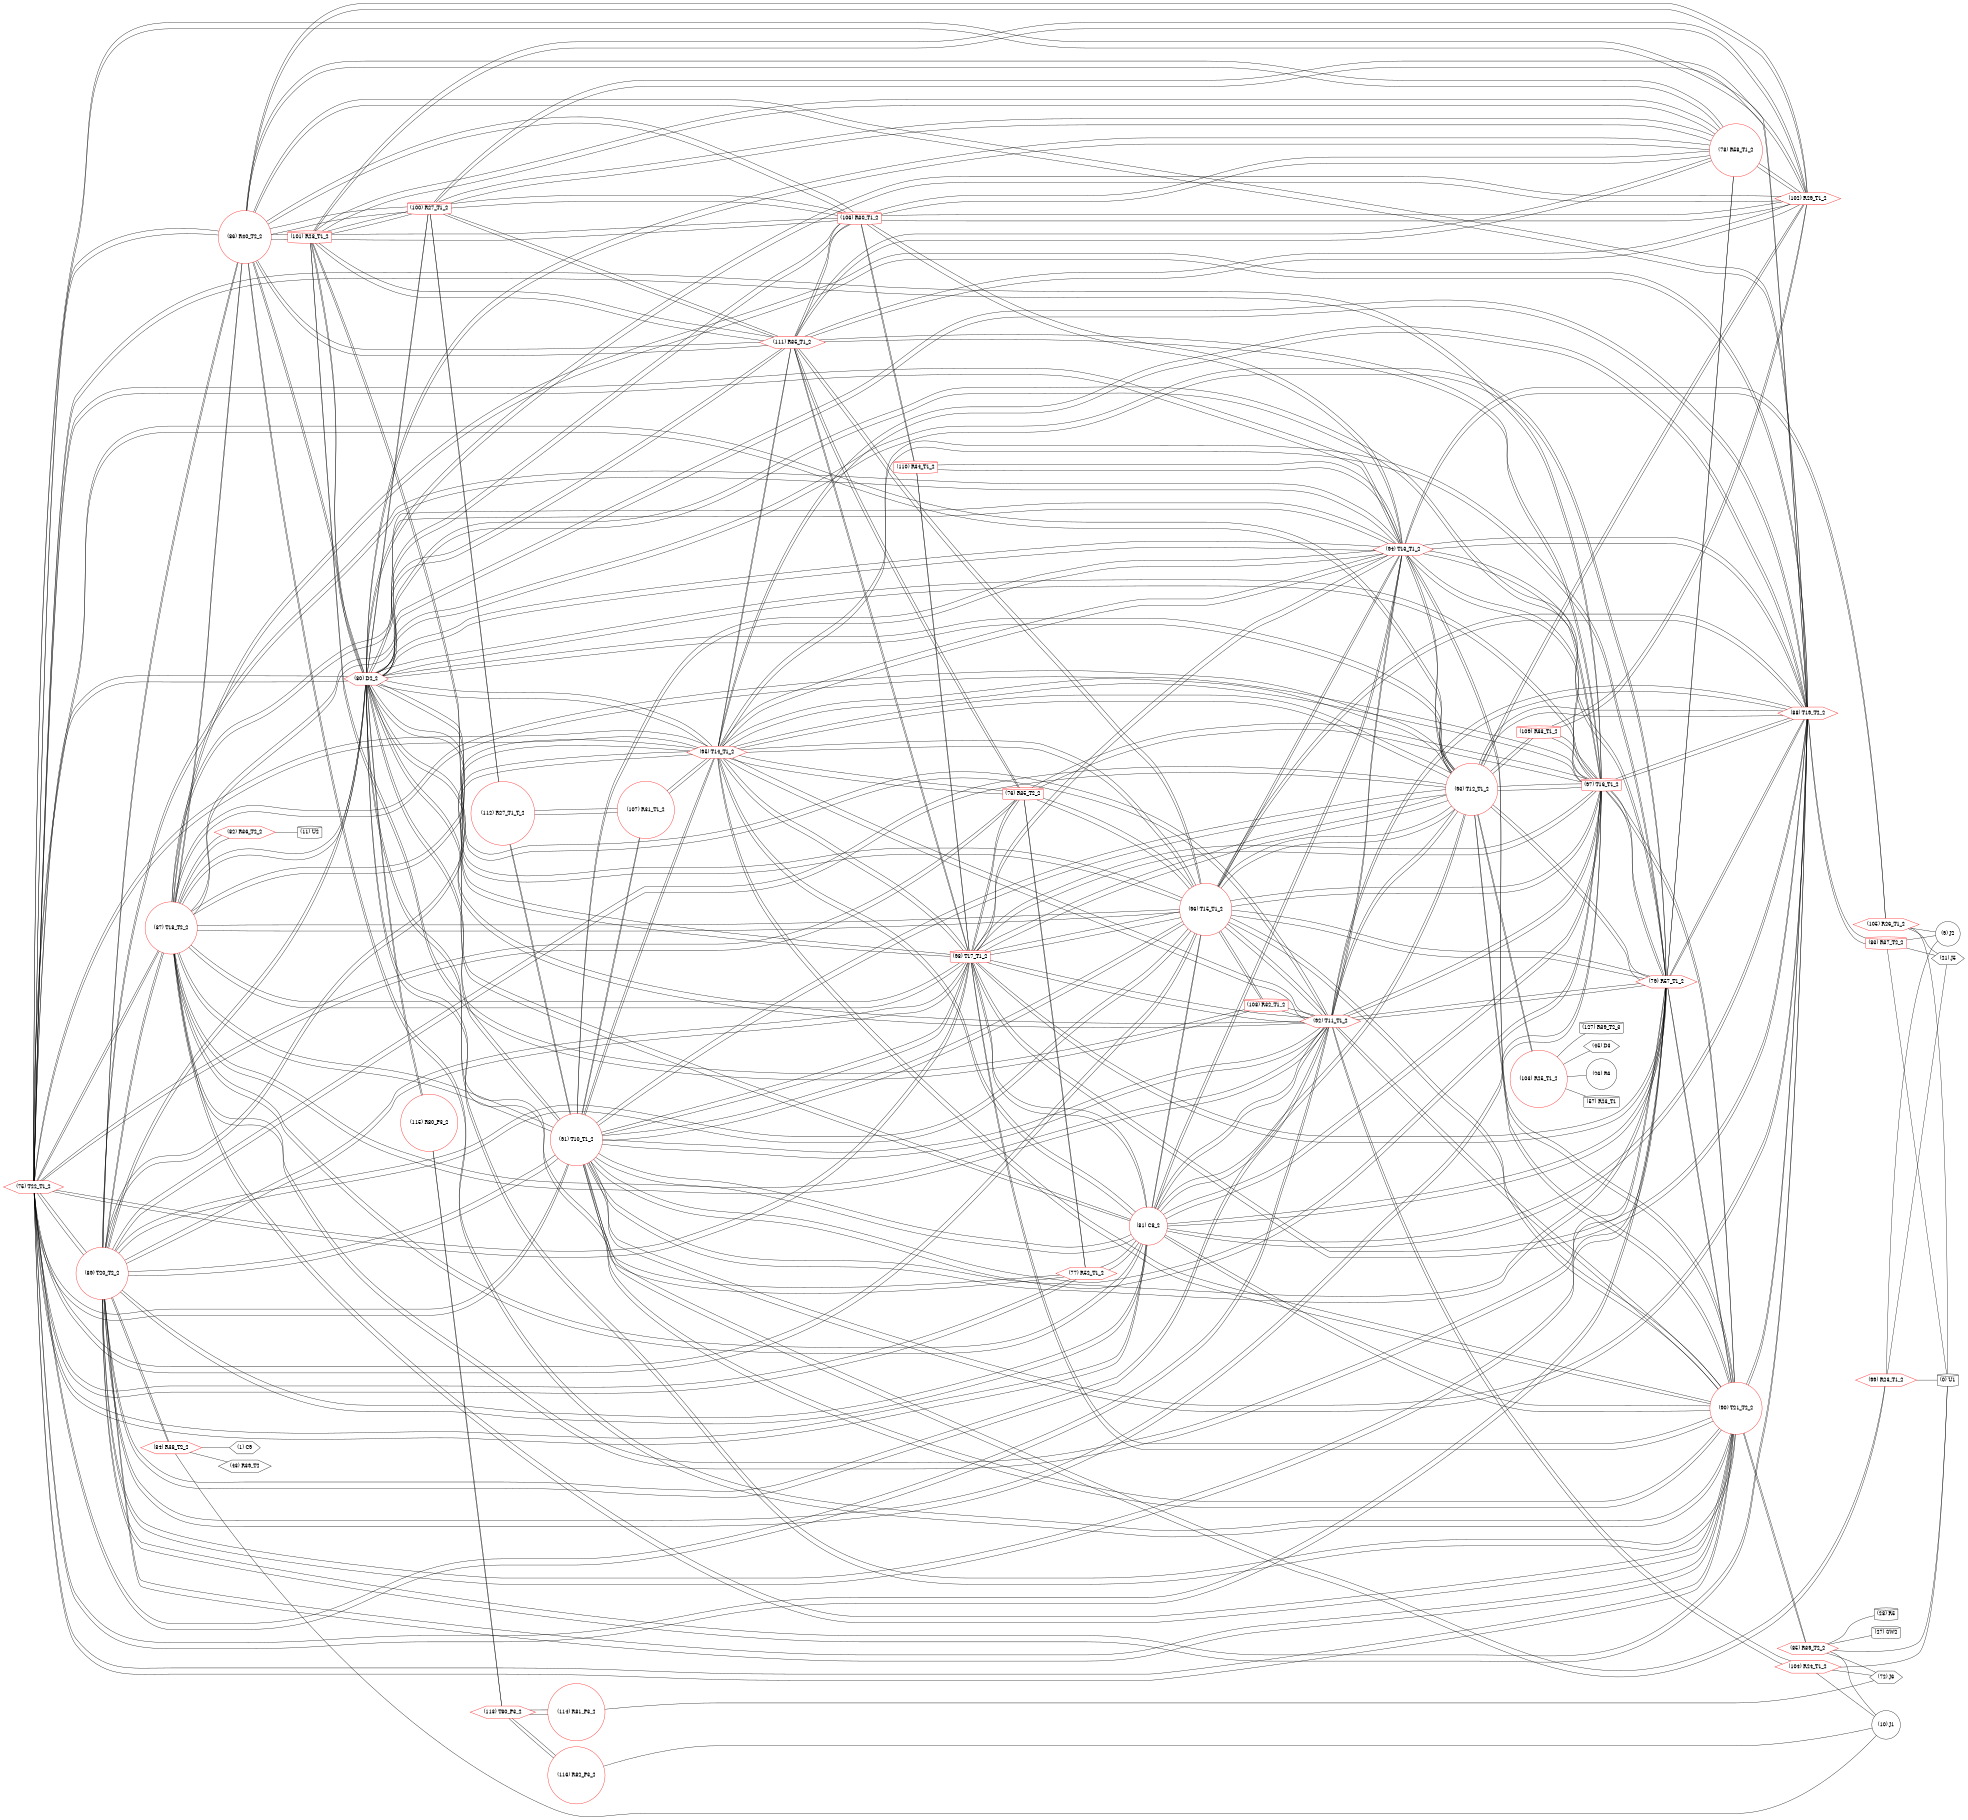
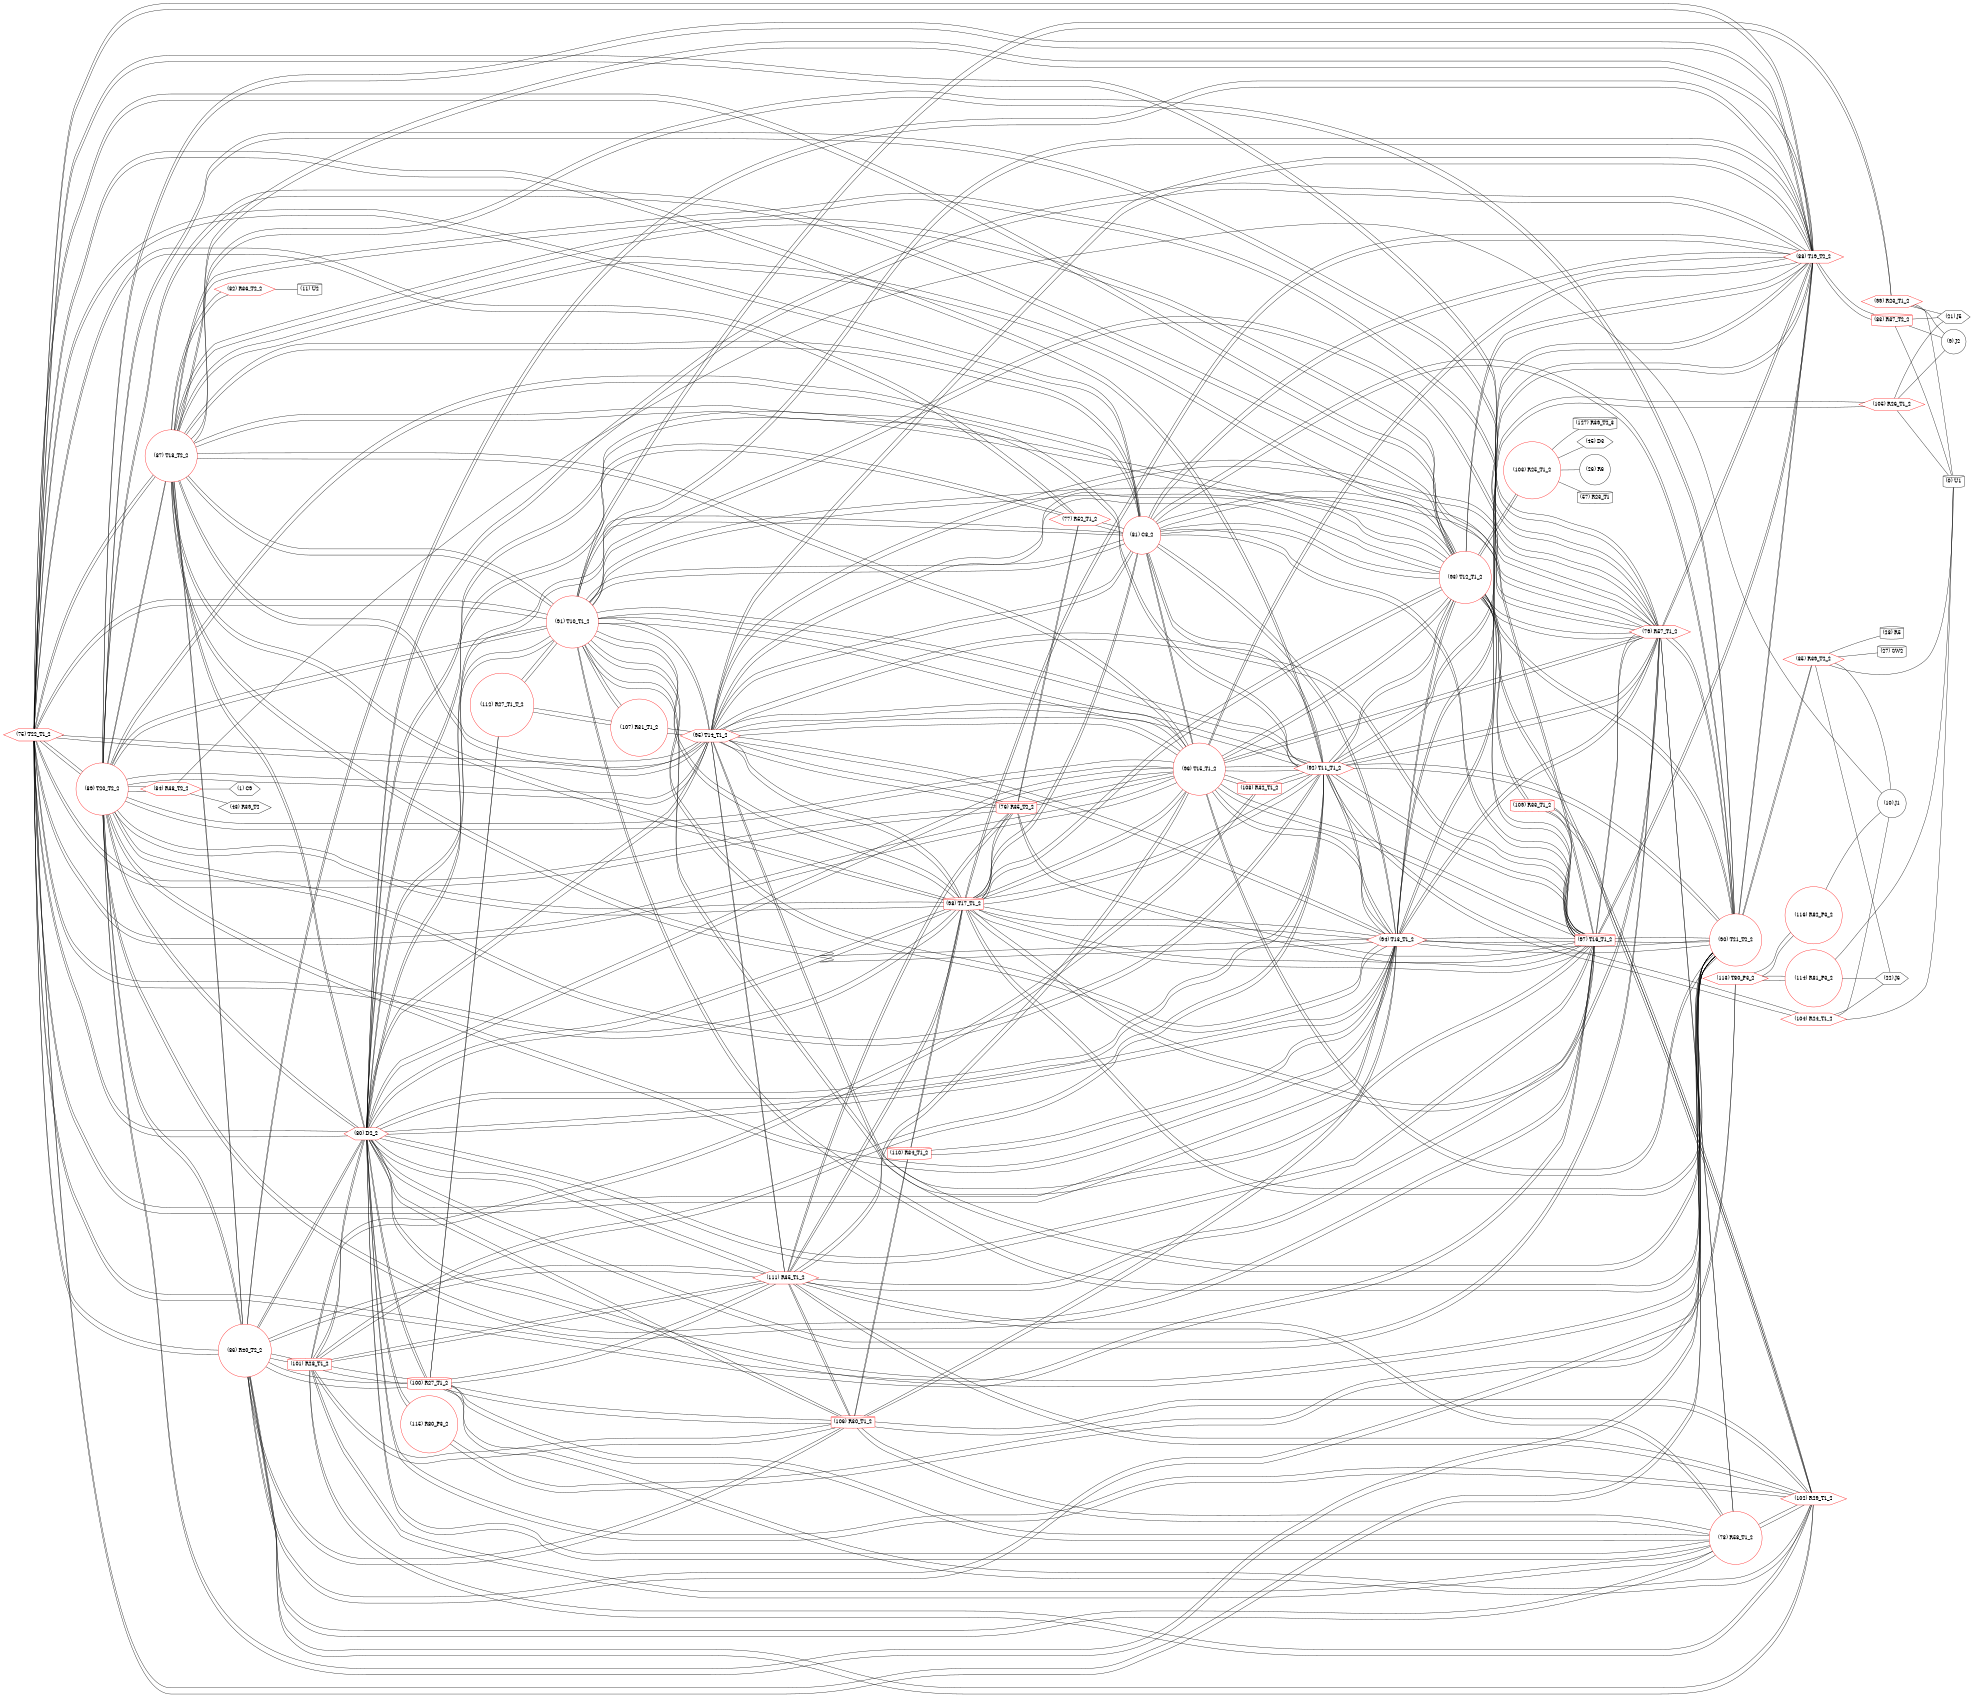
none -> (1939, 738)
(1886, 1677) -> (1892, 978)
